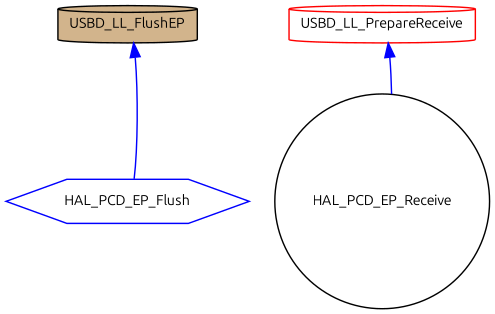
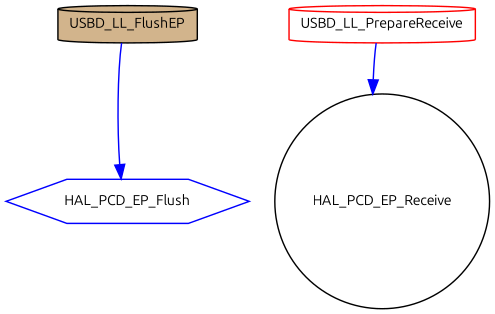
(391, 76) -> (374, 61)
(137, 118) -> (118, 104)
